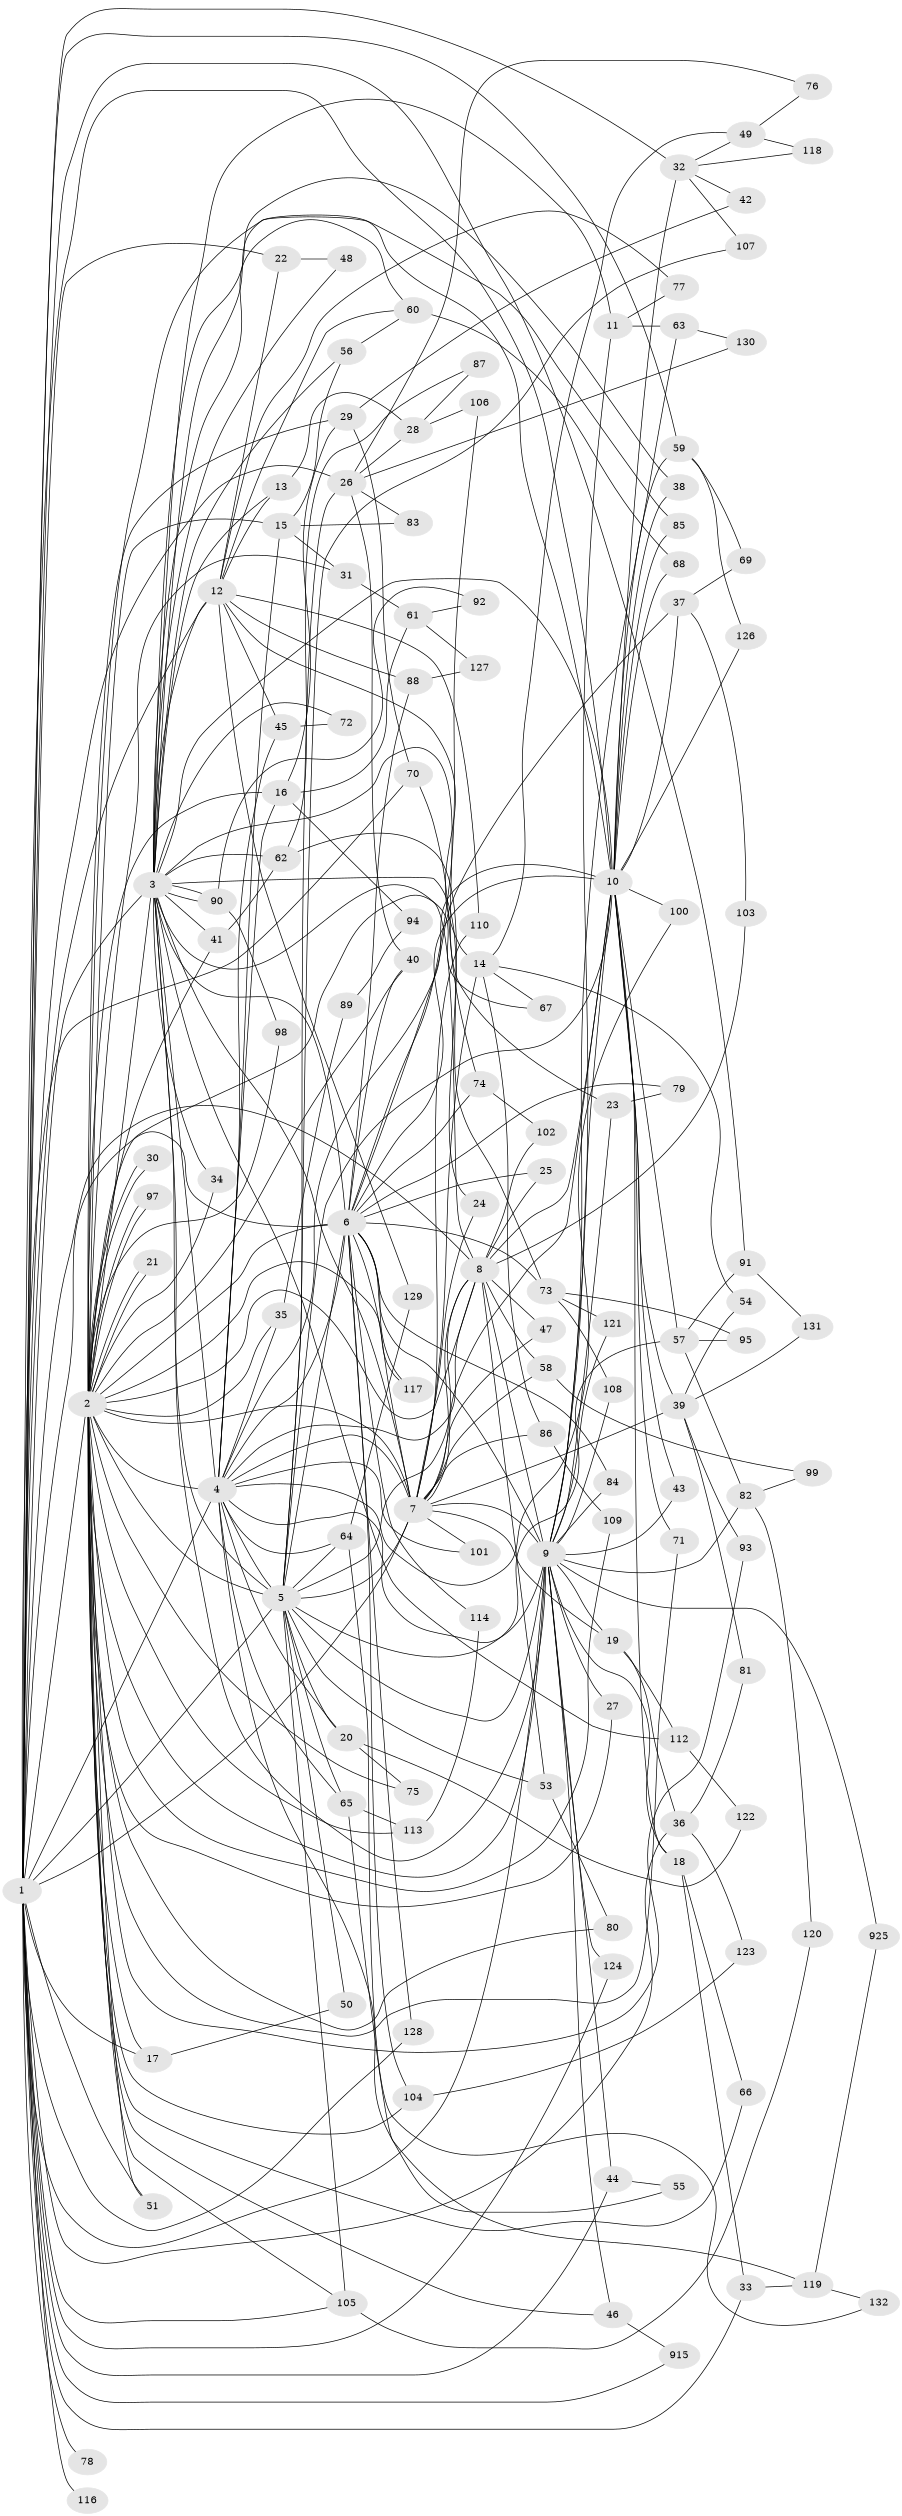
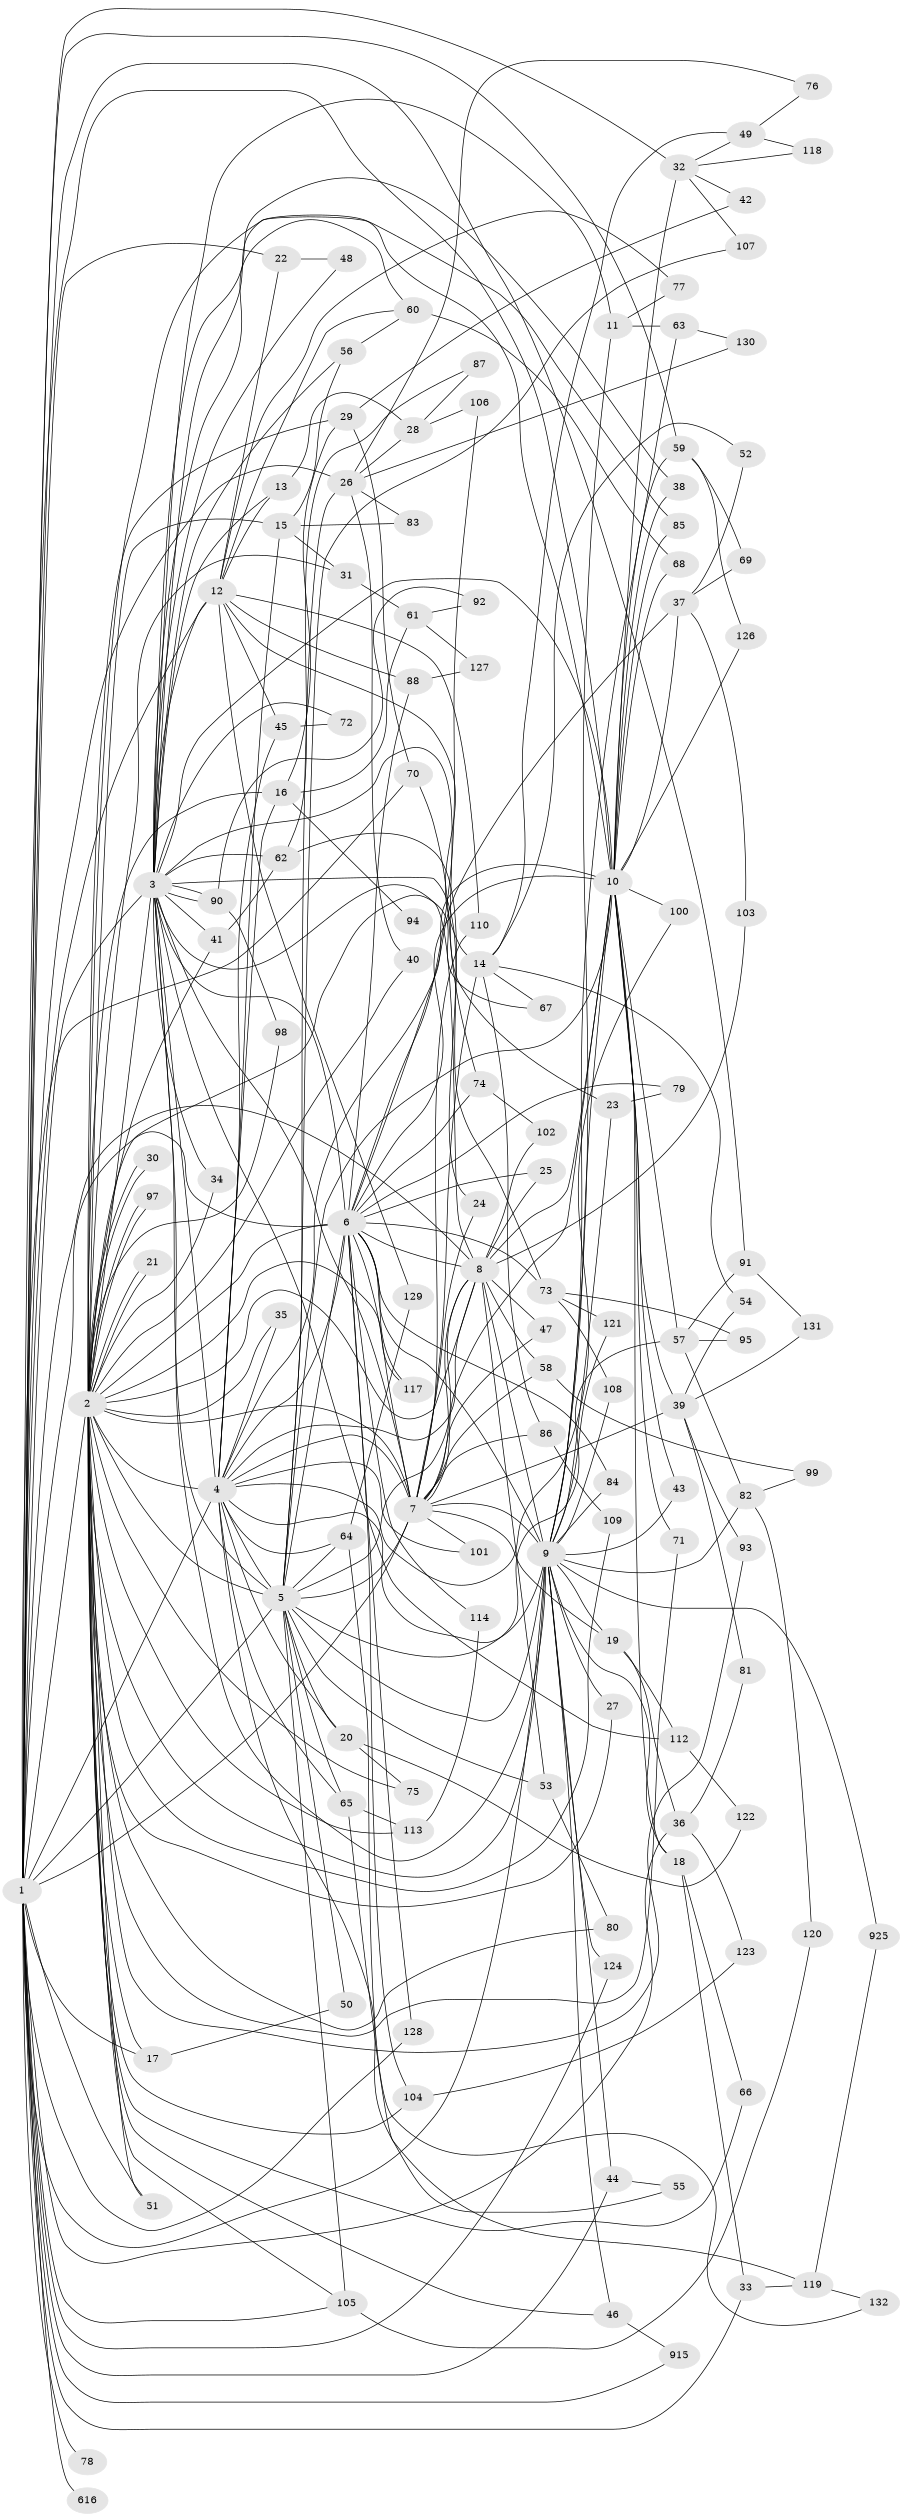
none -> (746, 455)
(347, 1006) -> none
(366, 1094) -> (410, 1253)
(88, 2501) -> (88, 2501)
